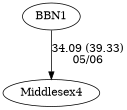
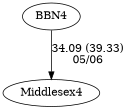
(51, 16) -> (51, 16)
